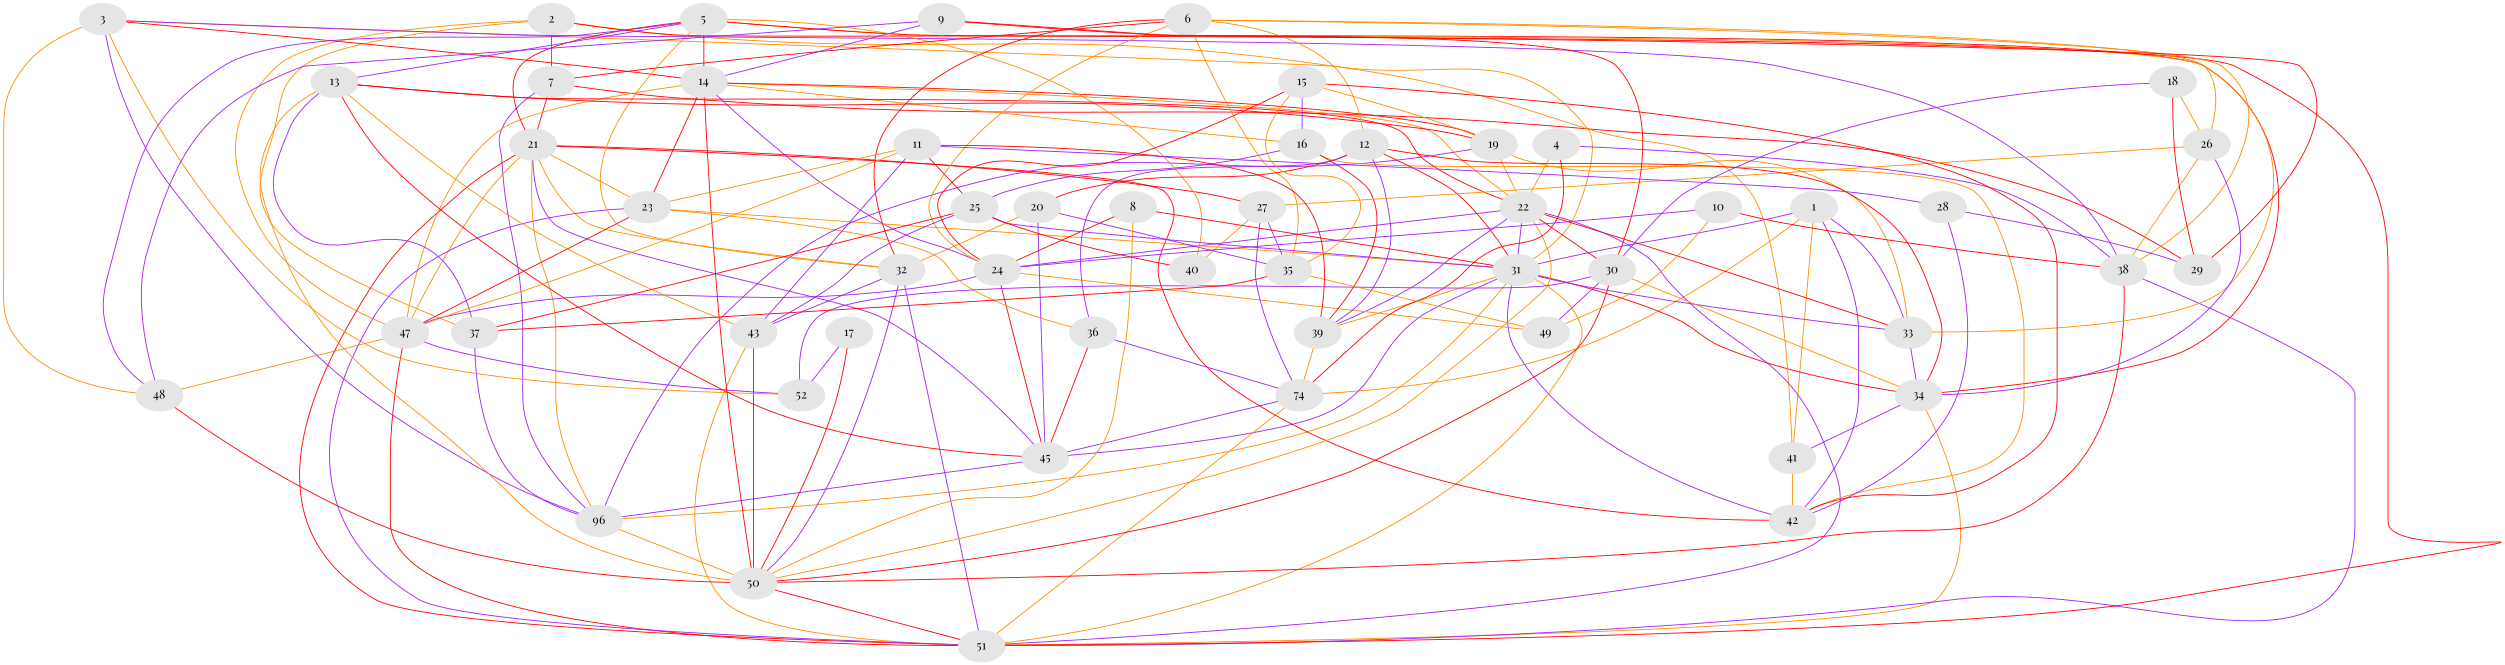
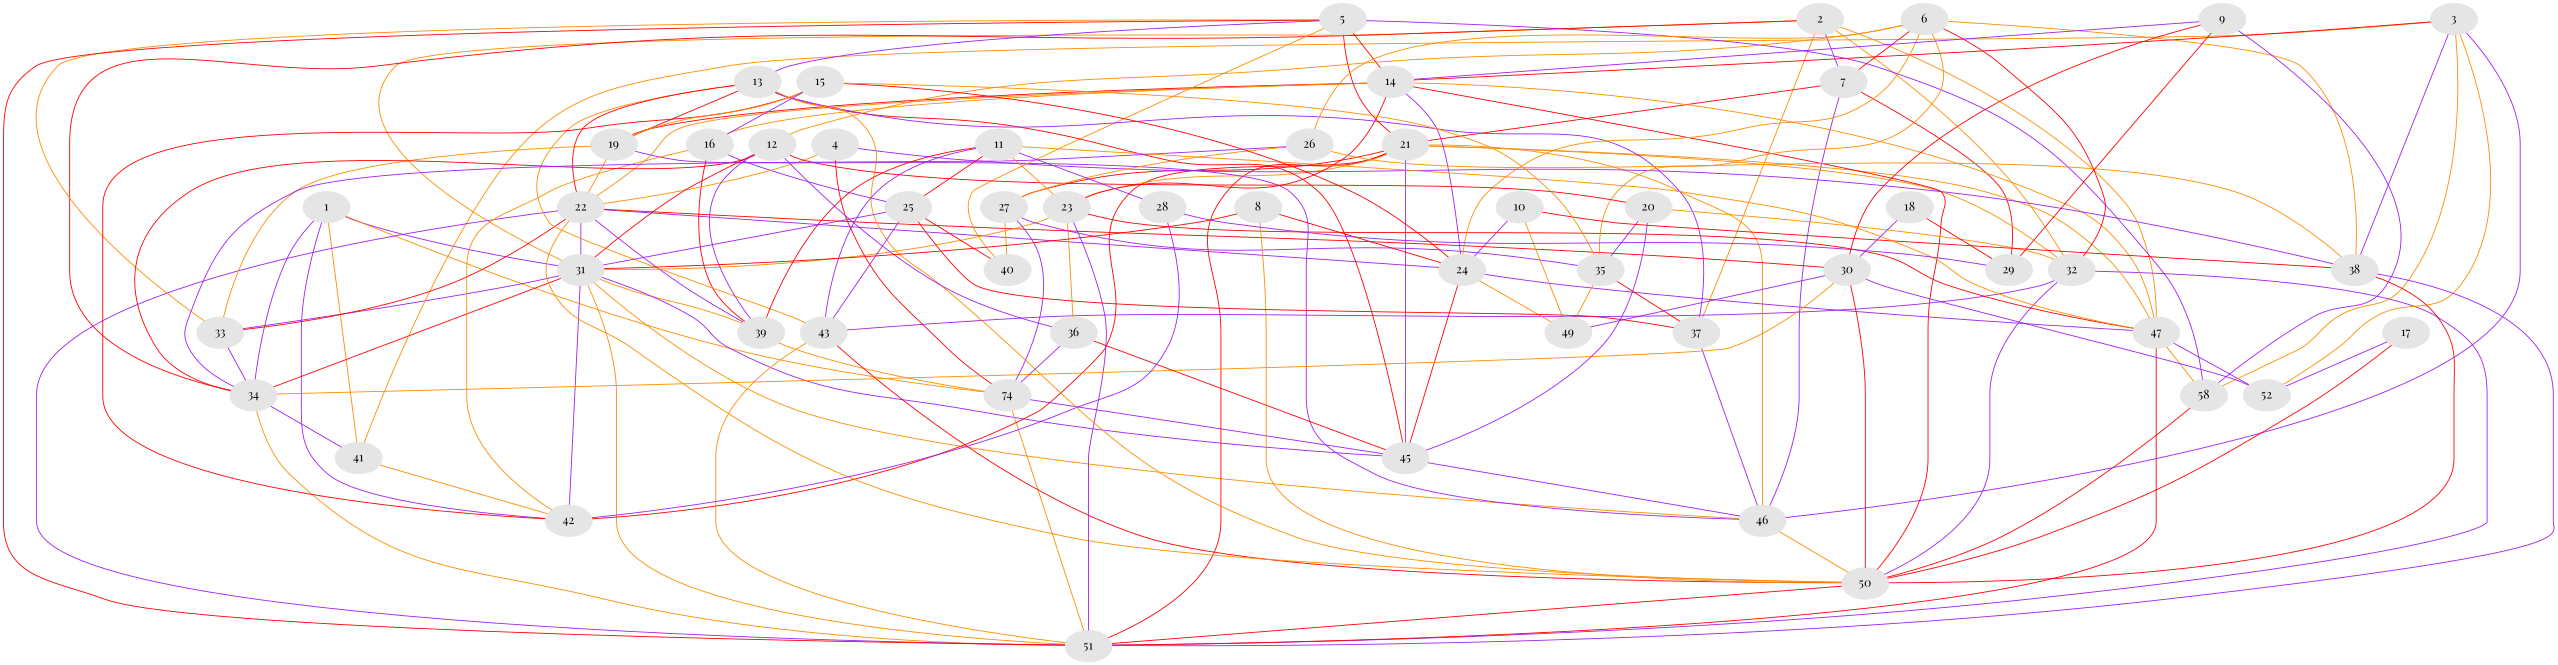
(2190, 113) -> none
(624, 228) -> (1962, 131)
(1876, 261) -> (273, 295)
(160, 395) -> (2204, 395)
(599, 521) -> (1763, 521)
